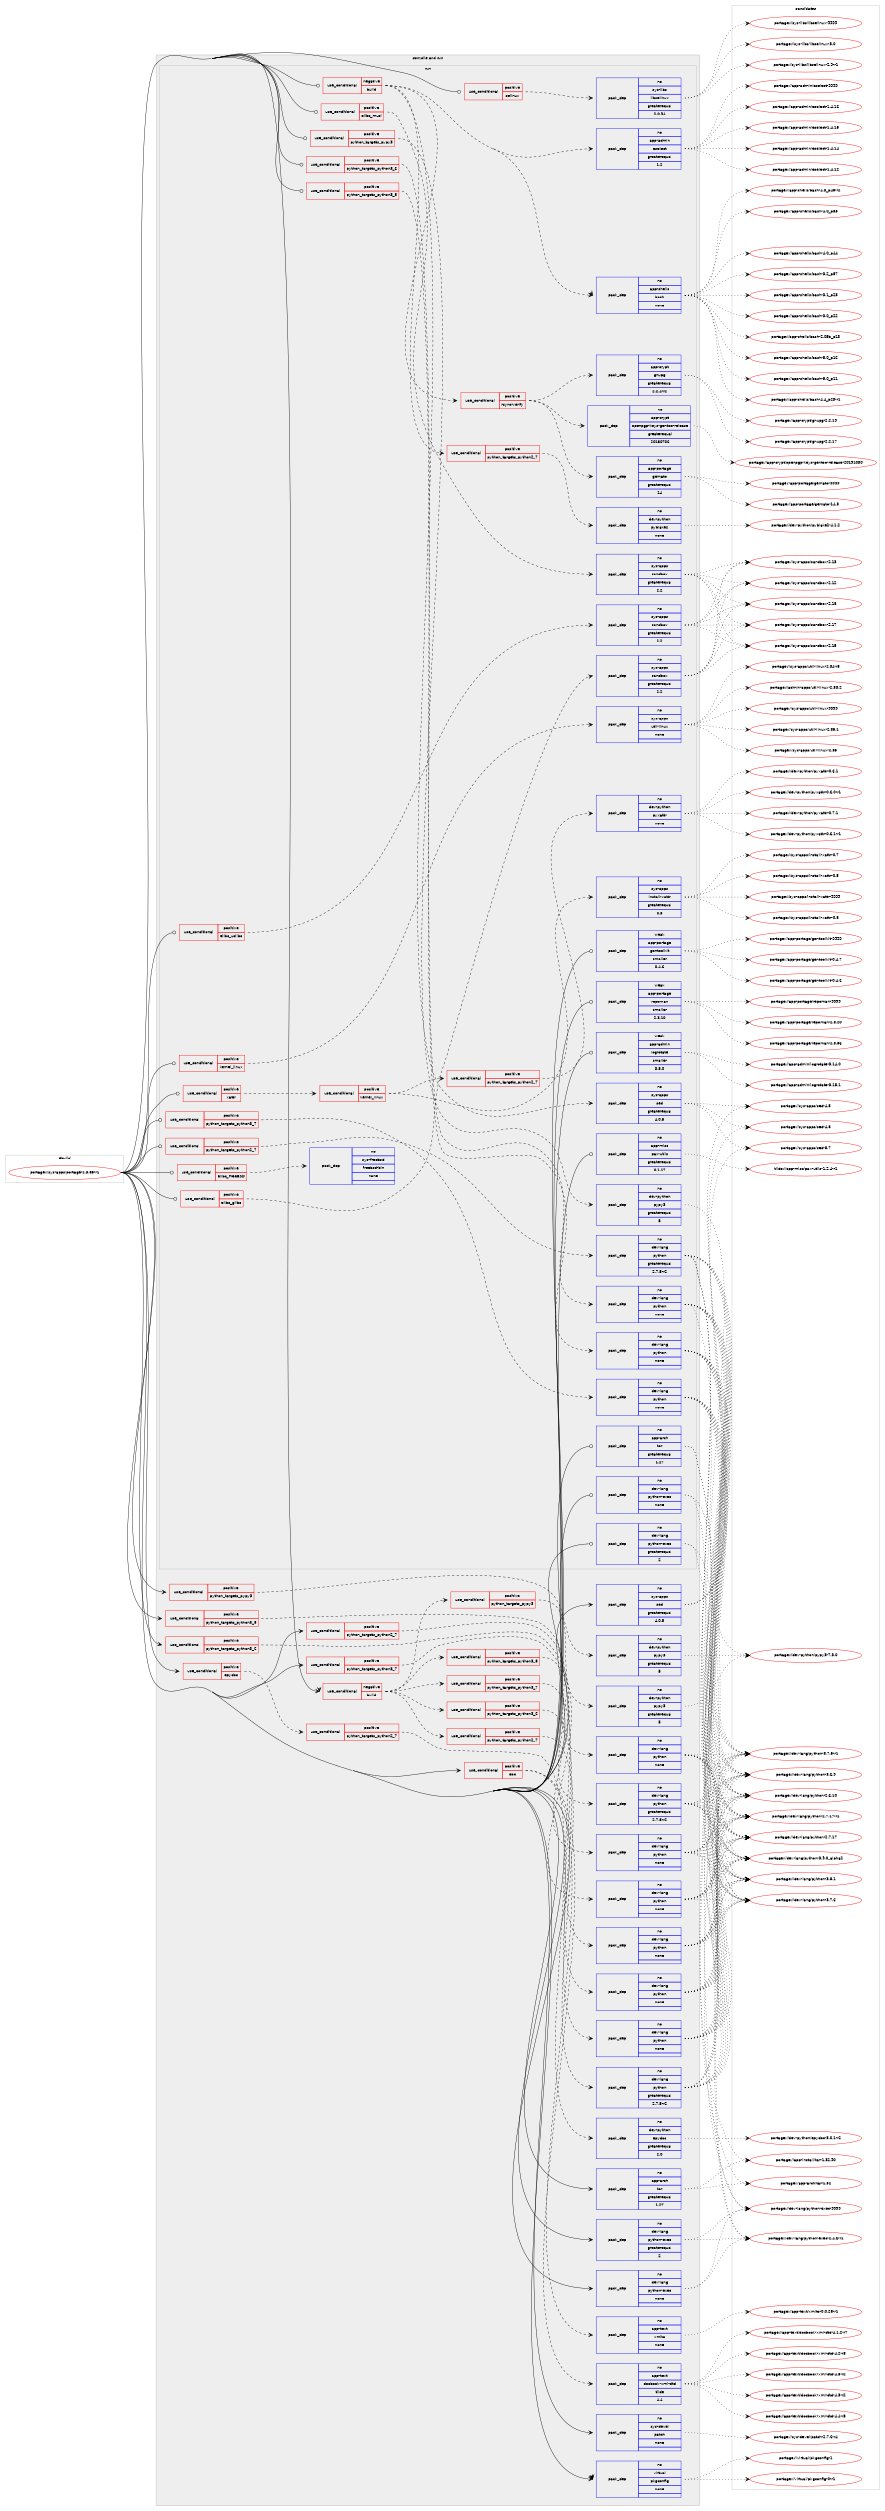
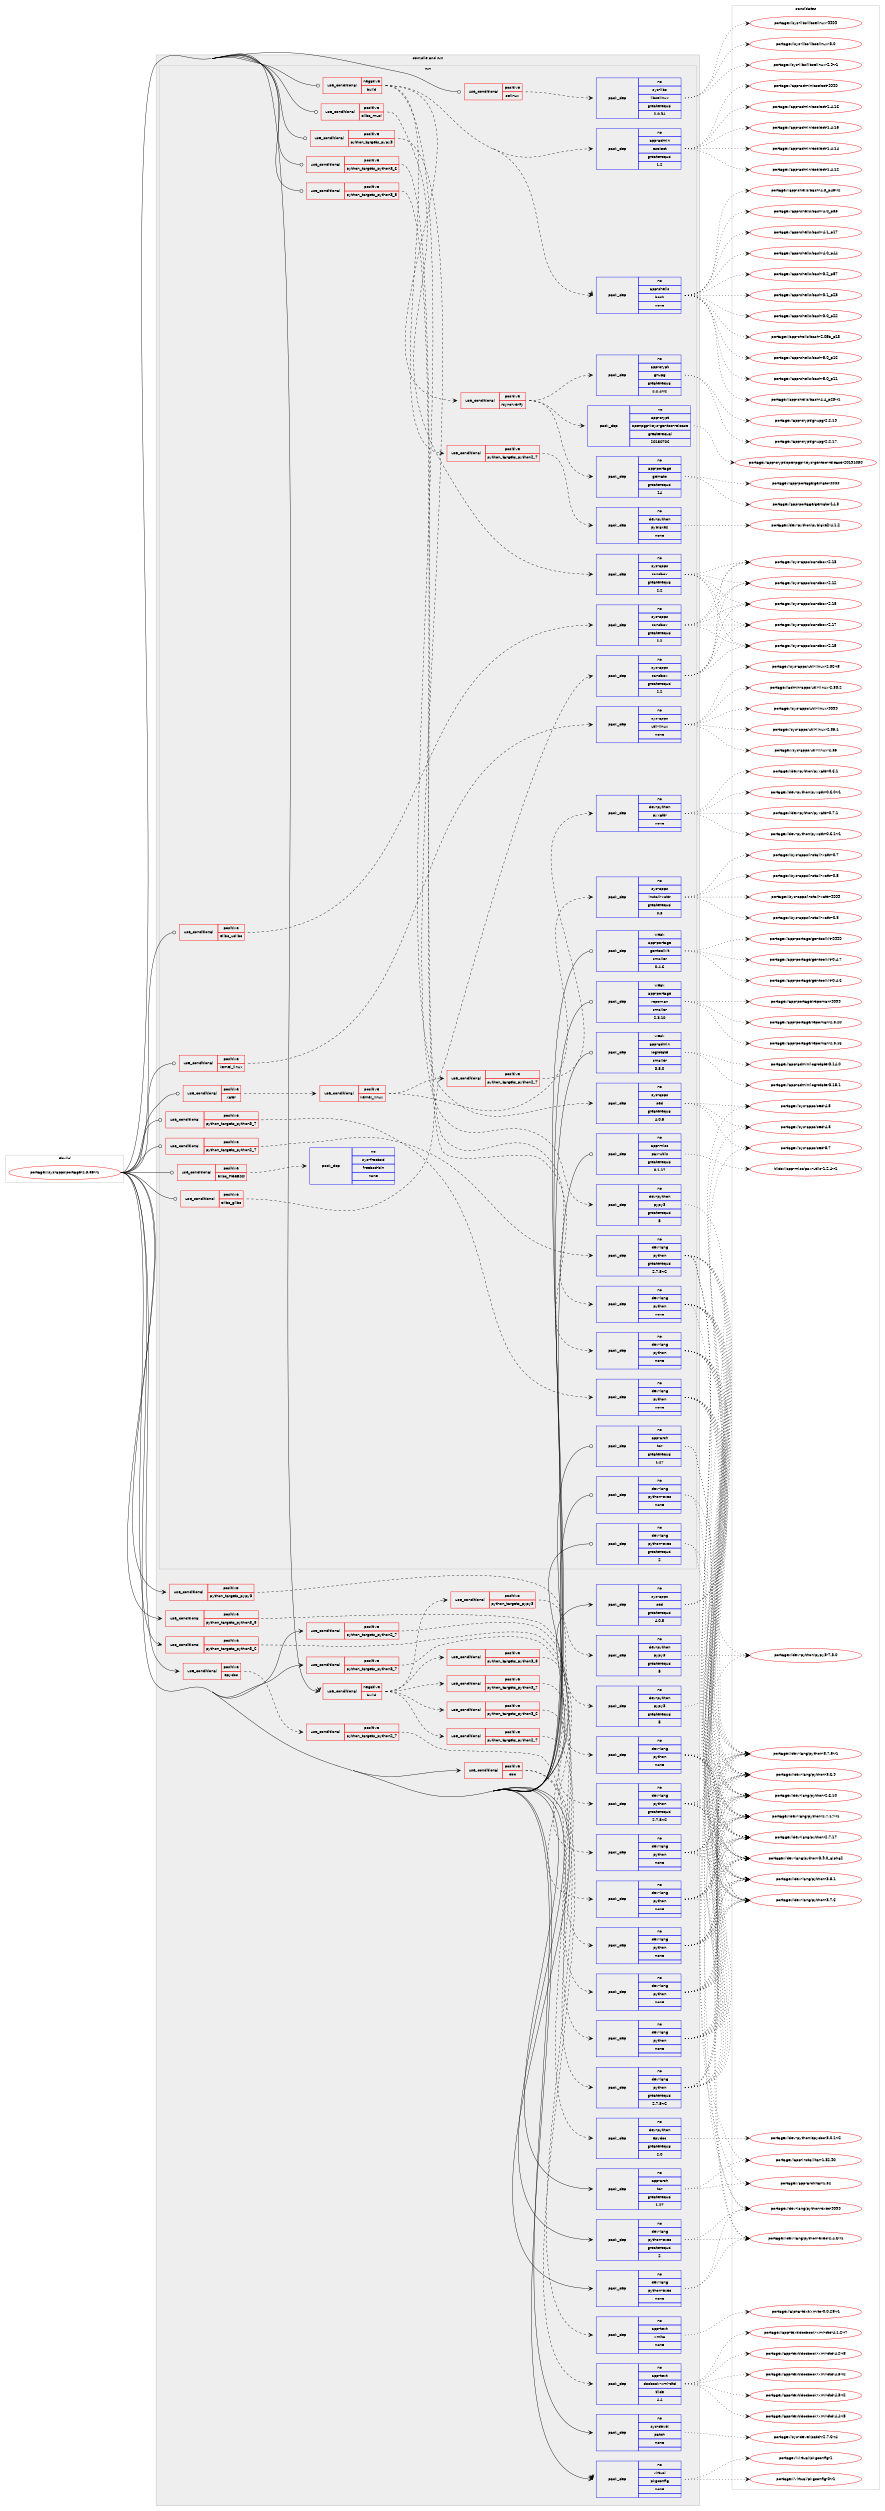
none -> (806, 232)
(806, 667) -> (806, 667)
(806, 1044) -> (806, 1044)
(806, 2312) -> (806, 2312)
